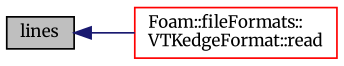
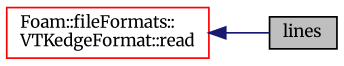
(113, 33) -> (248, 33)
